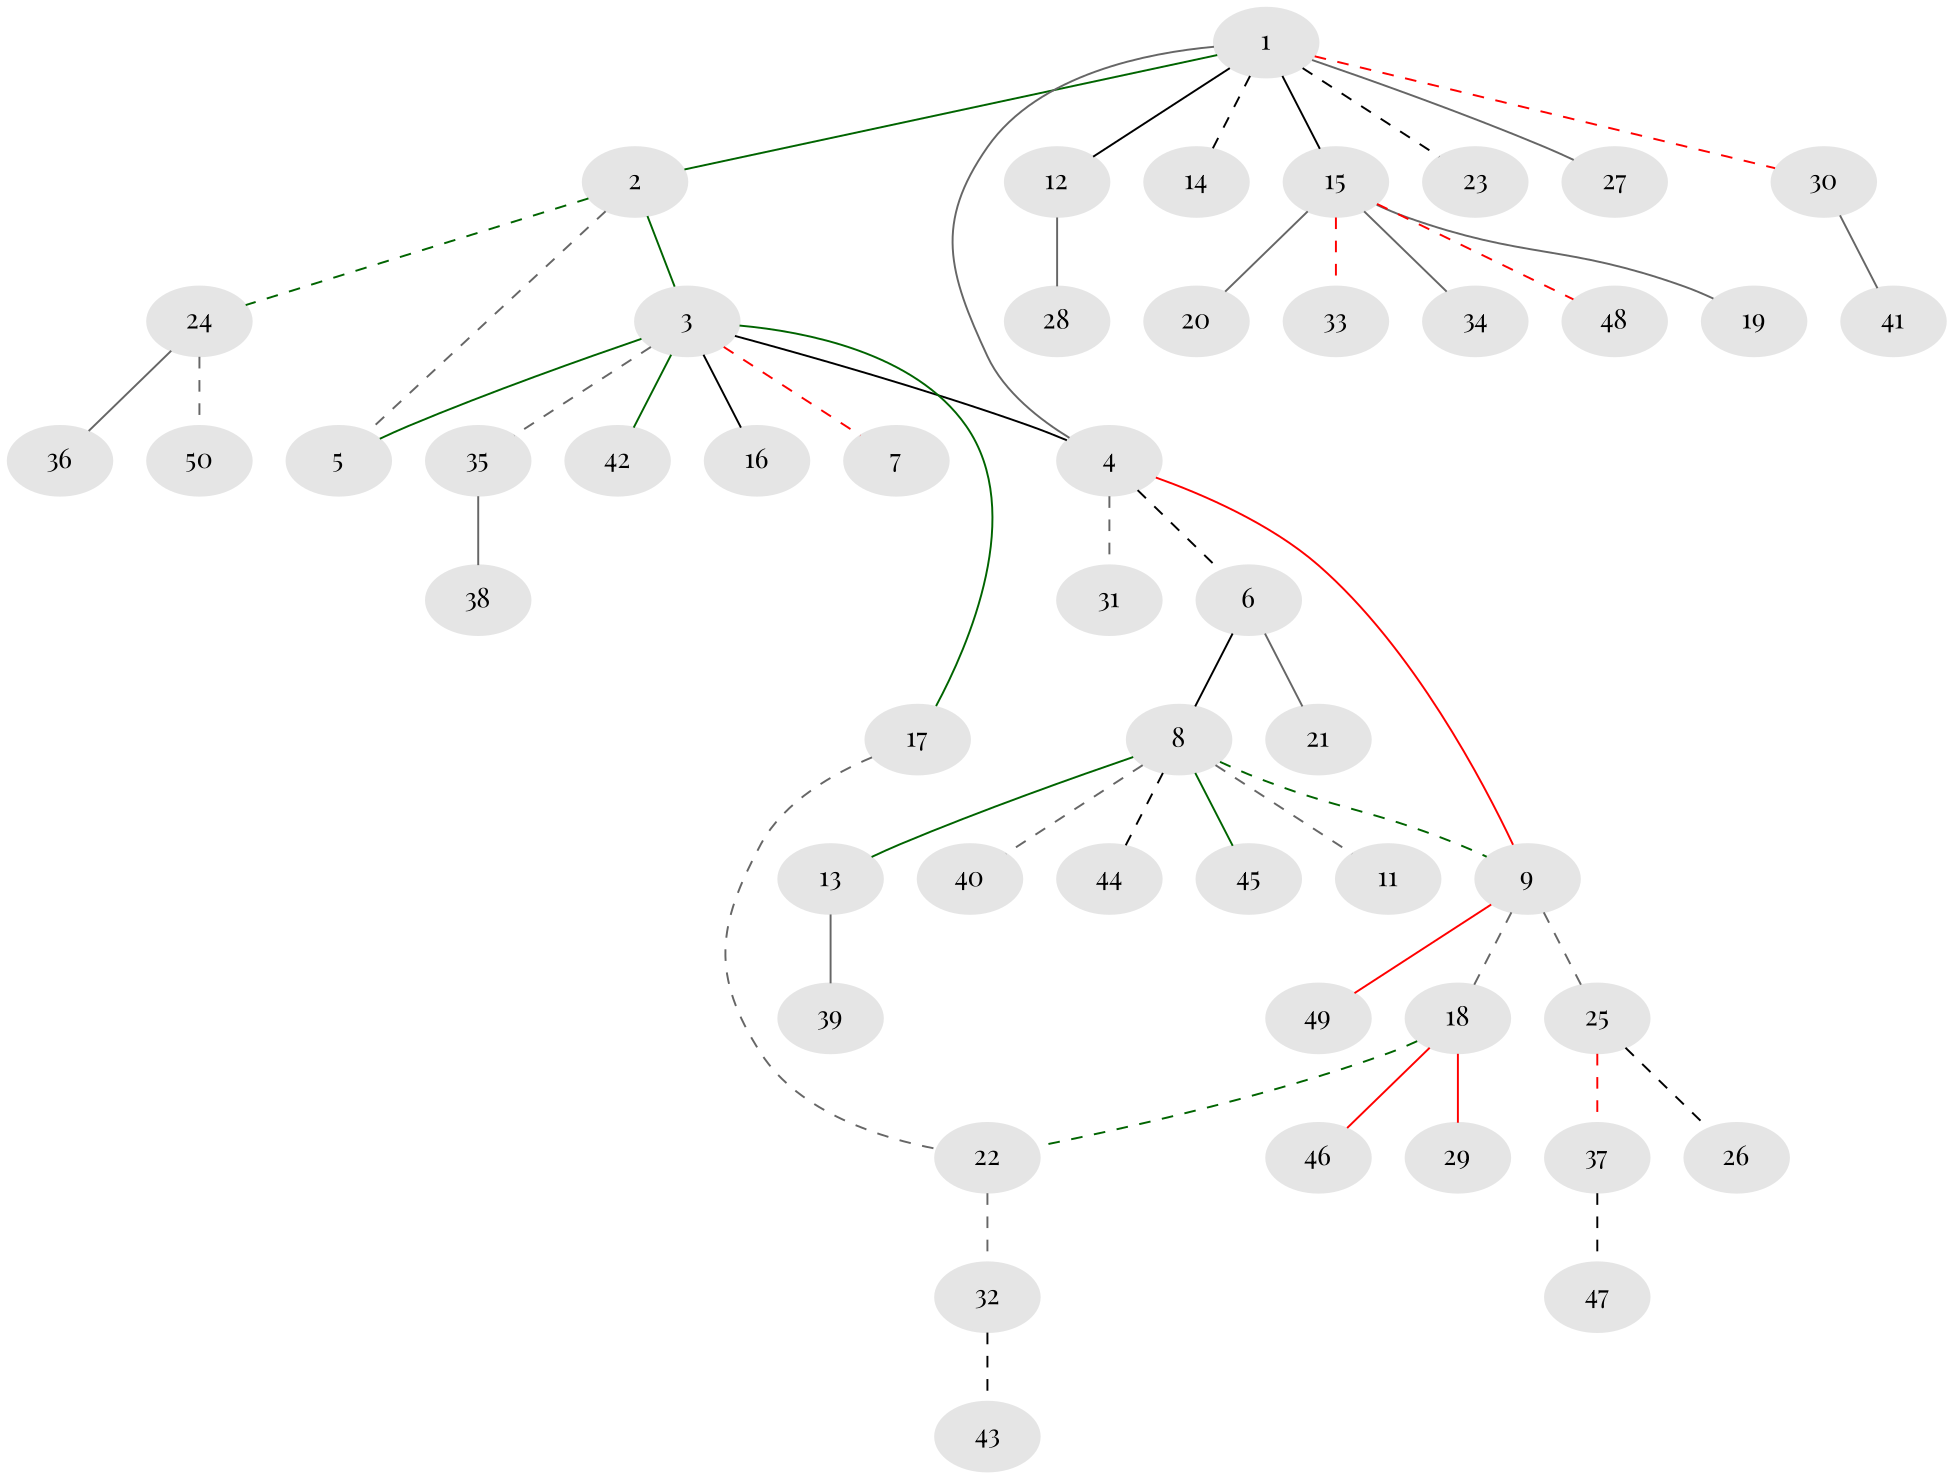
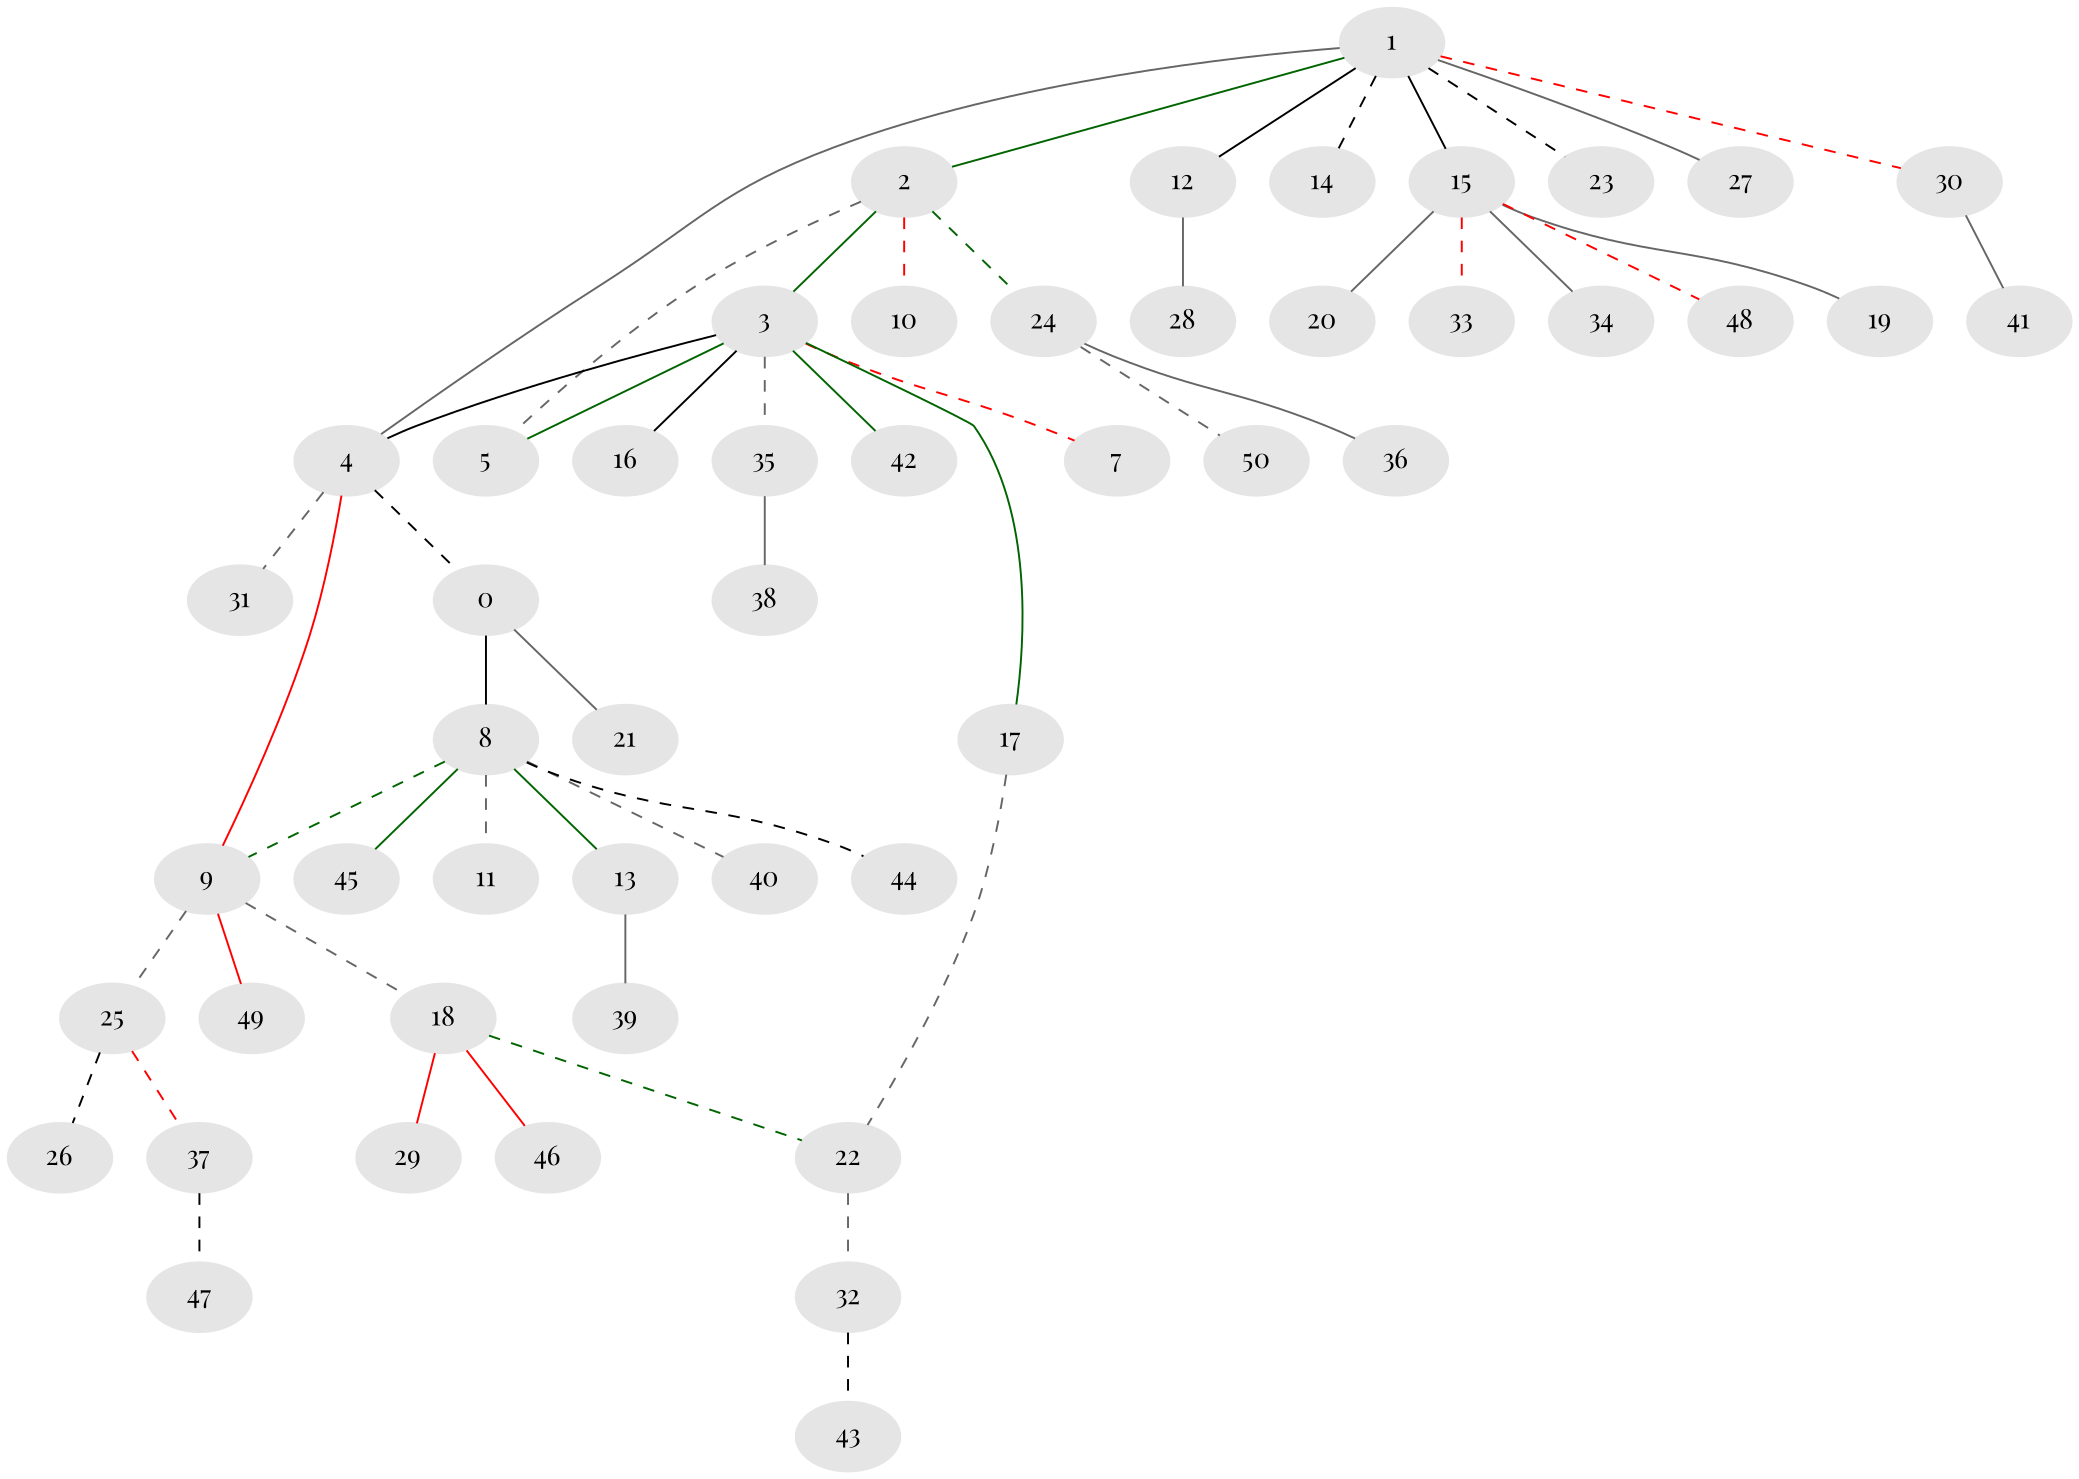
none -> (904, 321)
(1249, 600) -> (486, 600)
